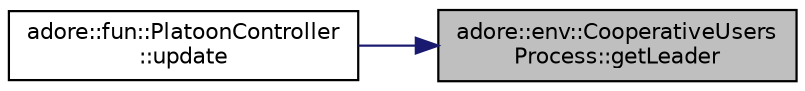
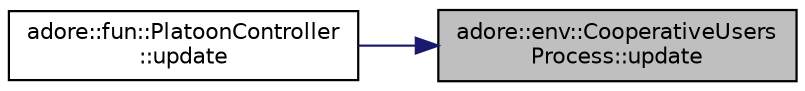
(617, 46) -> (617, 46)
